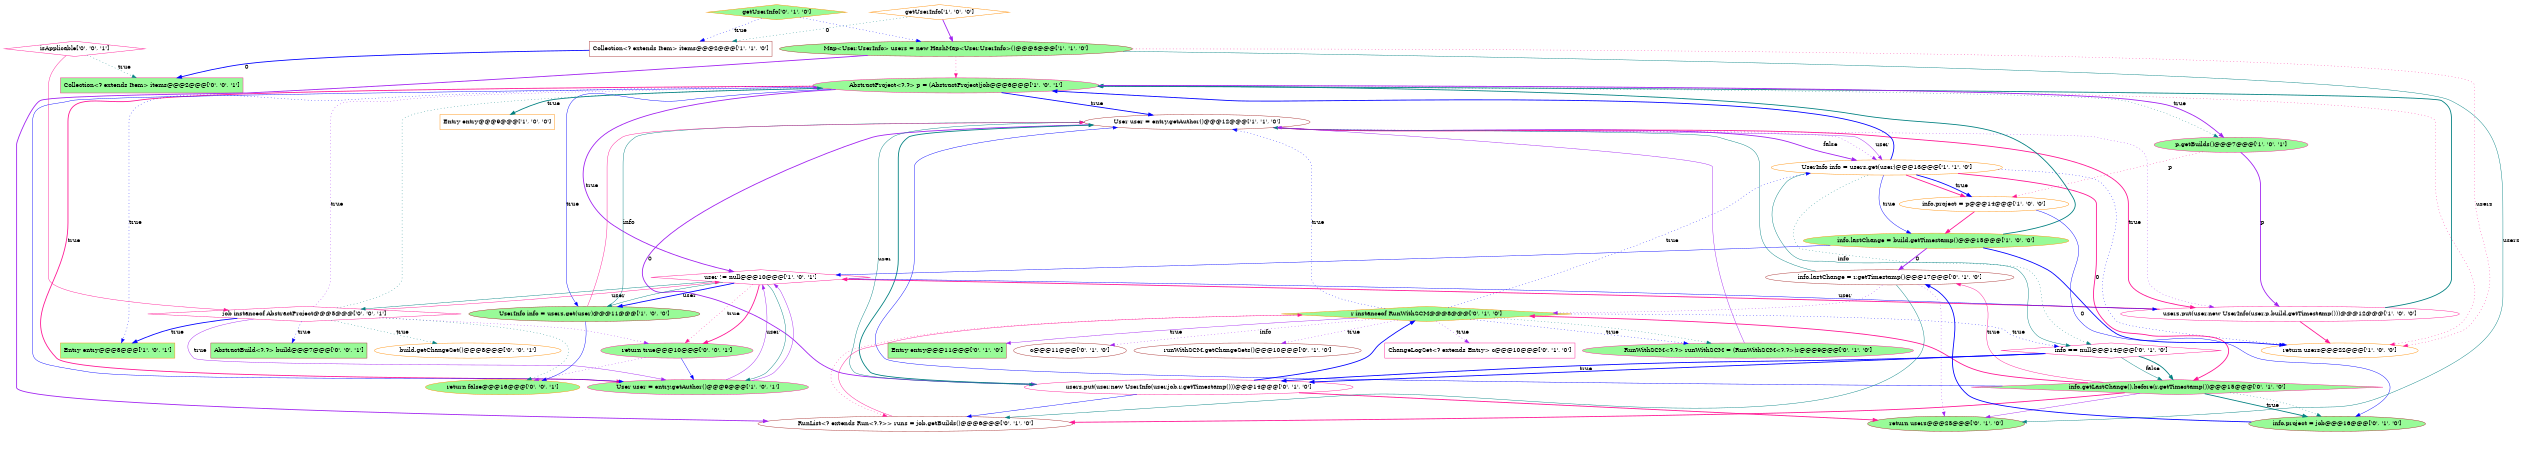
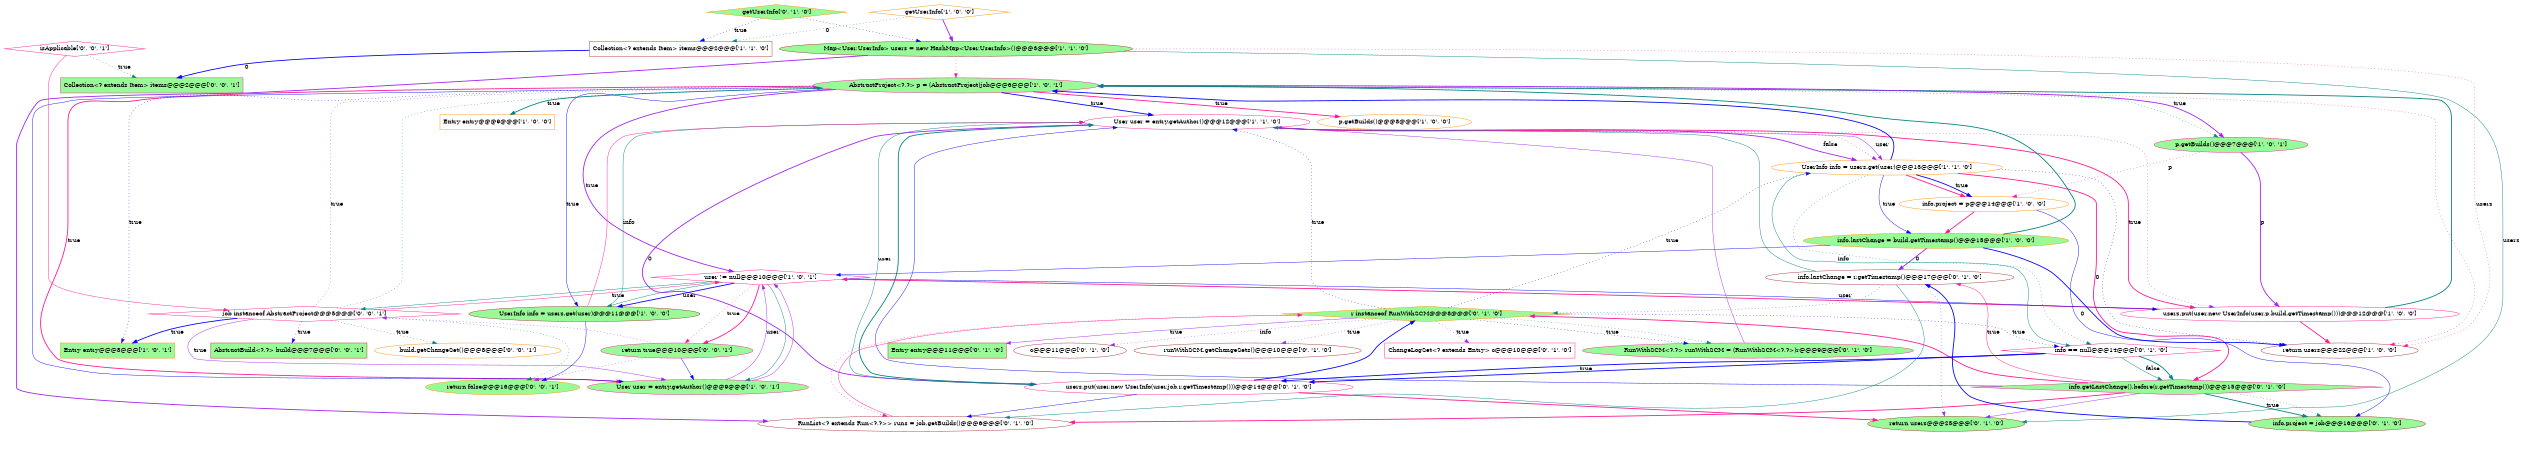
(1197, 122) -> (1197, 122)
none -> (1394, 122)
(618, 296) -> (618, 296)
(1722, 310) -> (1722, 310)
(512, 325) -> (521, 325)
(2340, 351) -> (2340, 351)
